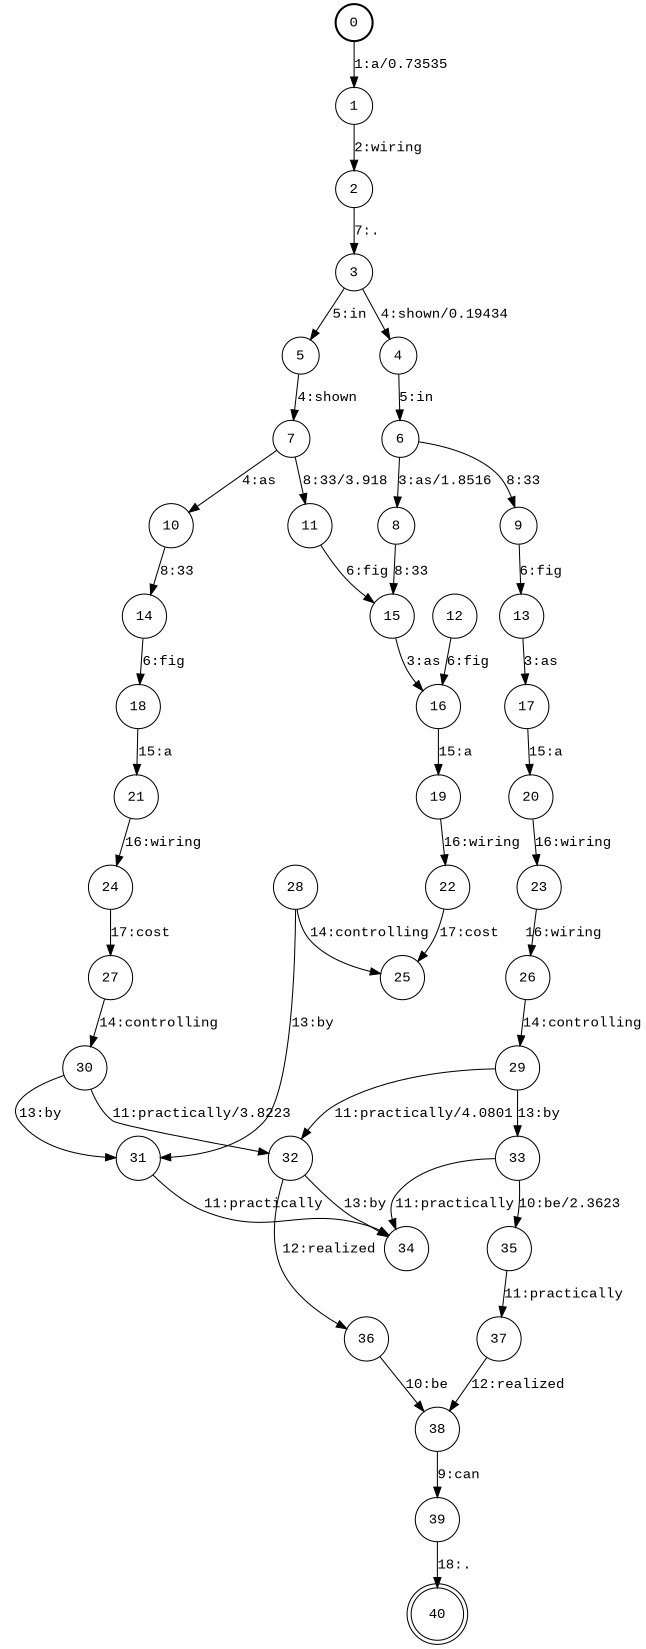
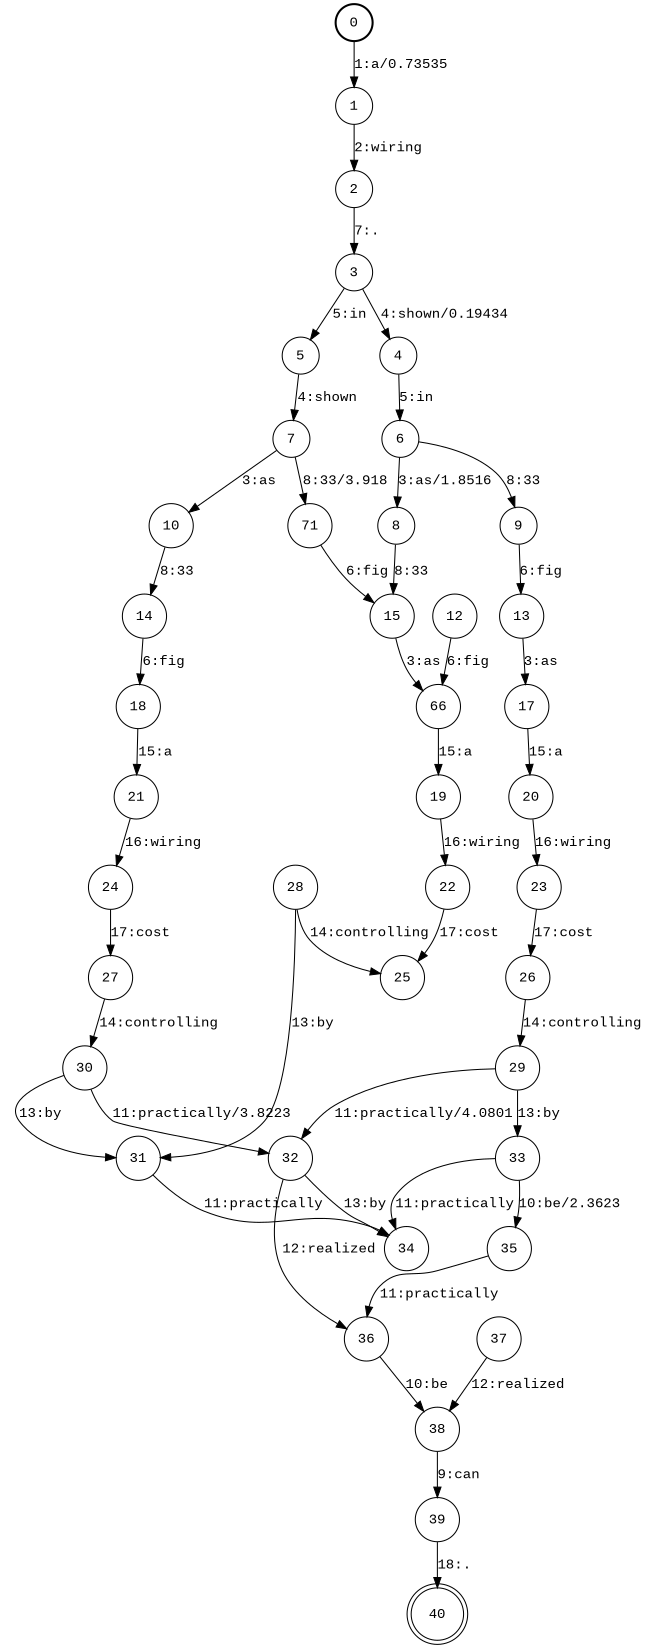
(260, 480) -> (260, 480)
(310, 526) -> (310, 526)
(438, 707) -> (438, 707)
(564, 932) -> (564, 932)
(505, 1289) -> (422, 1273)
